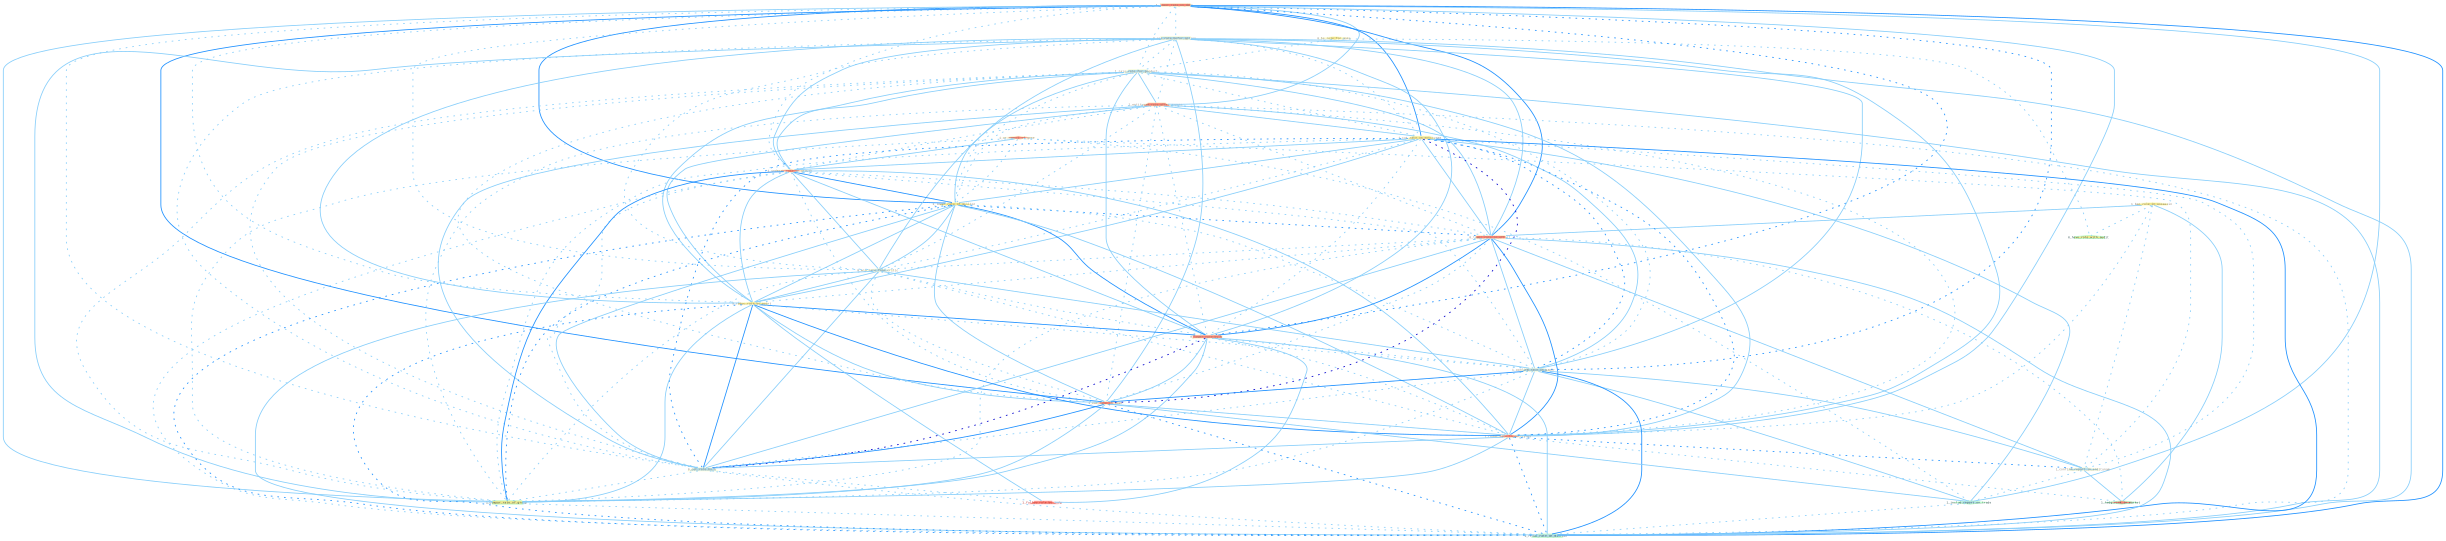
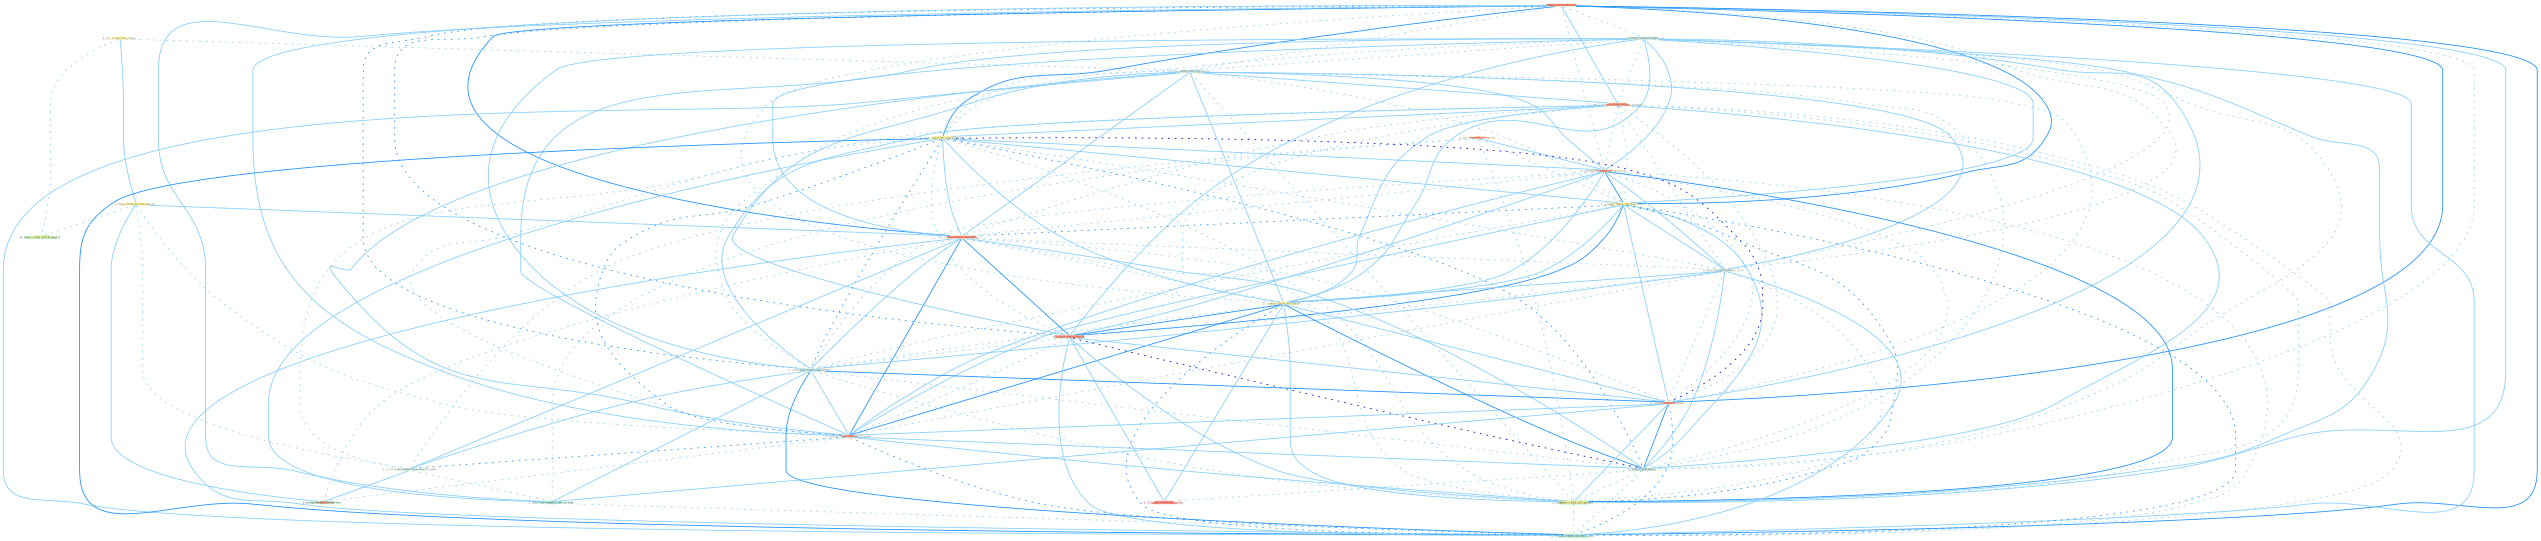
none -> (124, 122)
